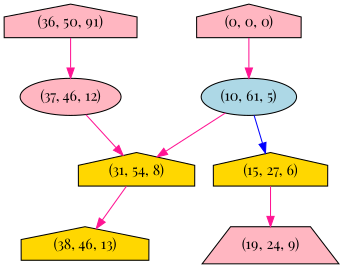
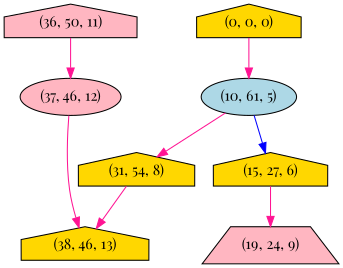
(71, 23) -> (71, 23)
(249, 23) -> (249, 23)
(101, 131) -> (68, 167)
